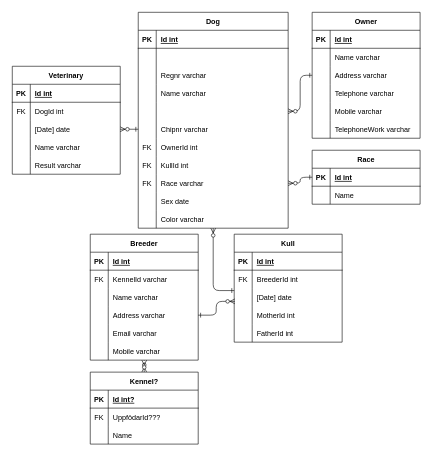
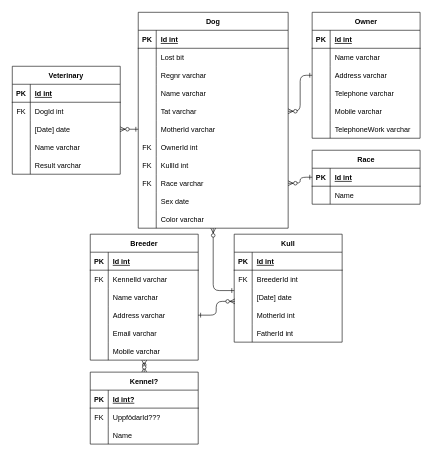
none -> (222, 57)
none -> (222, 111)
(187, 130) -> (192, 130)
